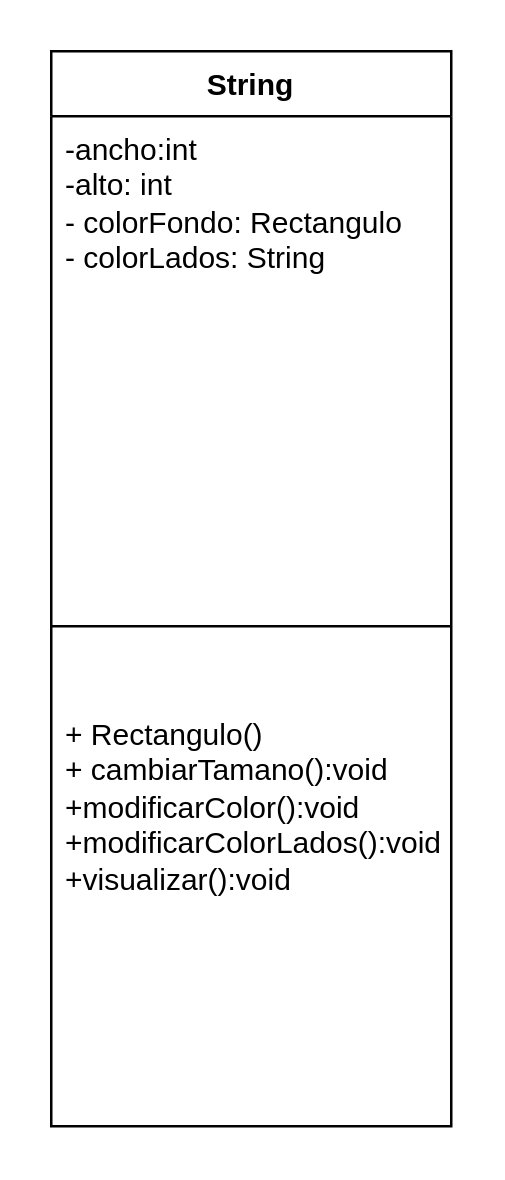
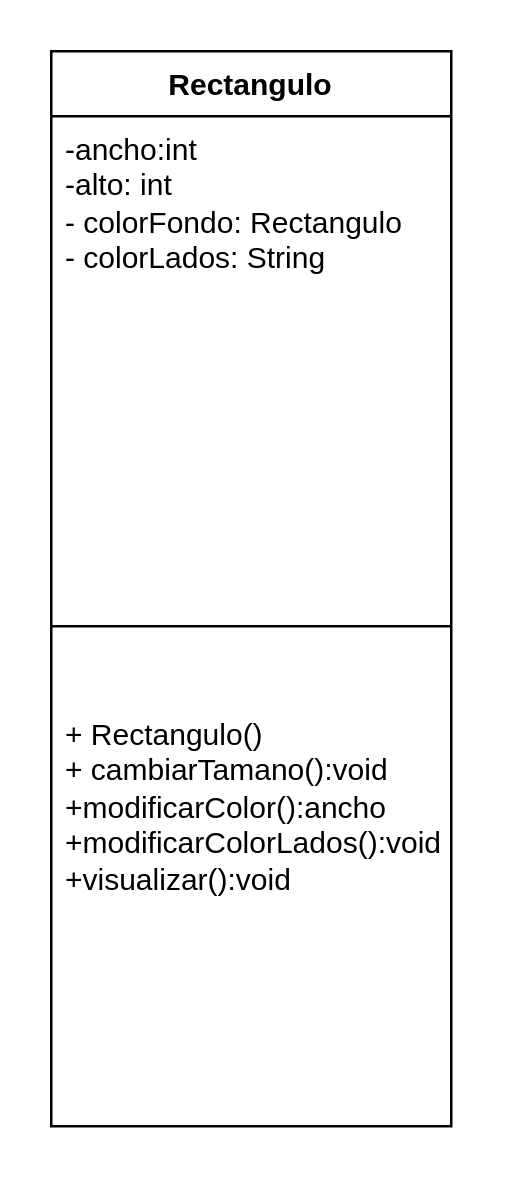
(251, 87) -> (251, 87)
(254, 827) -> (254, 827)
